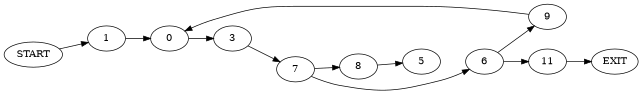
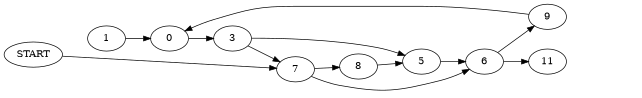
none -> (326, 41)
(70, 46) -> (166, 62)
none -> (450, 62)
(615, 62) -> none
